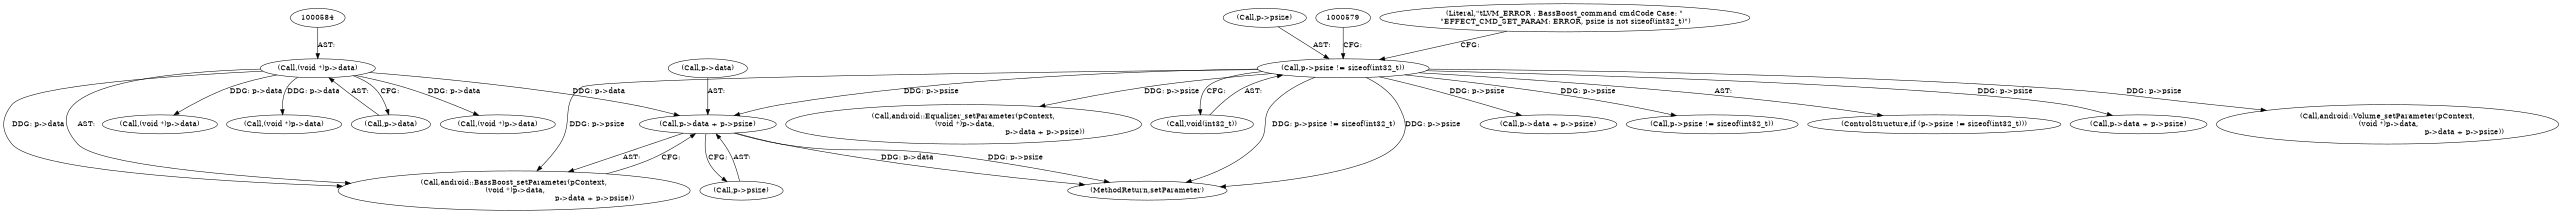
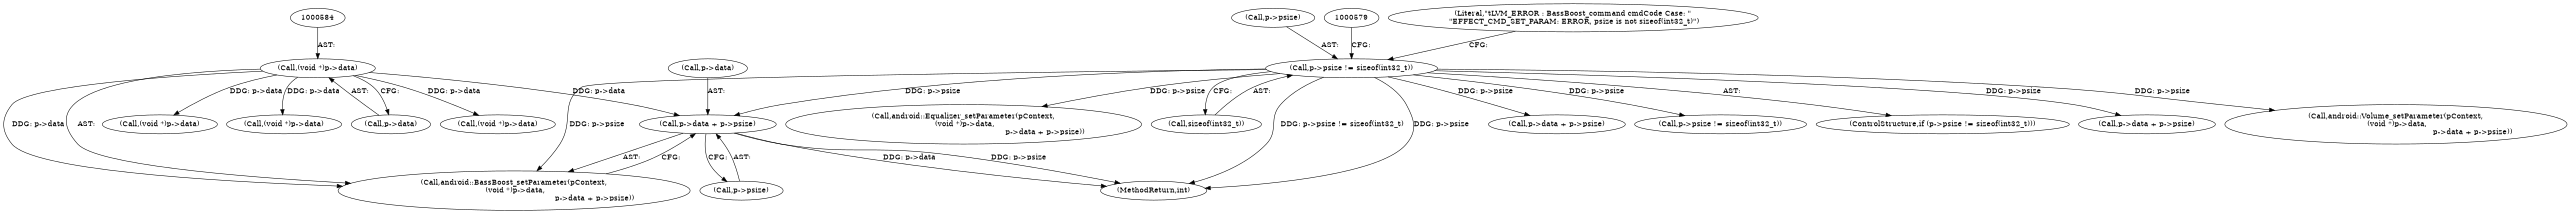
(1202, 124) -> (1206, 124)
(1147, 191) -> (1154, 191)
